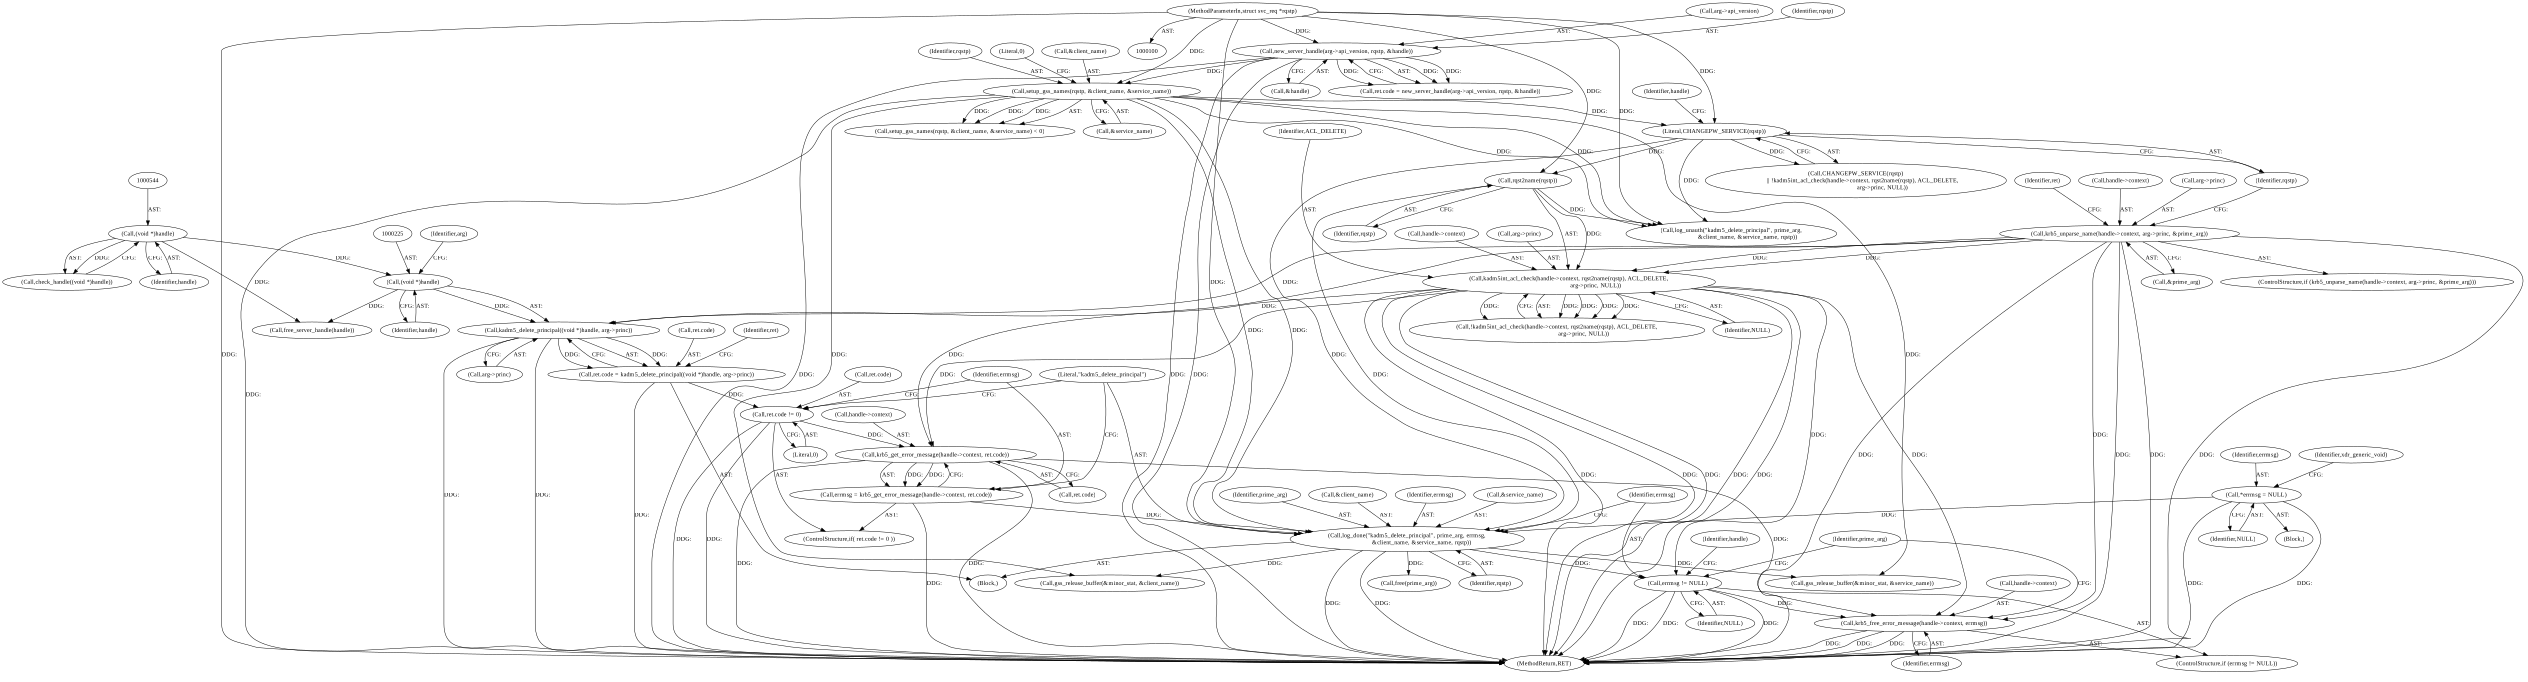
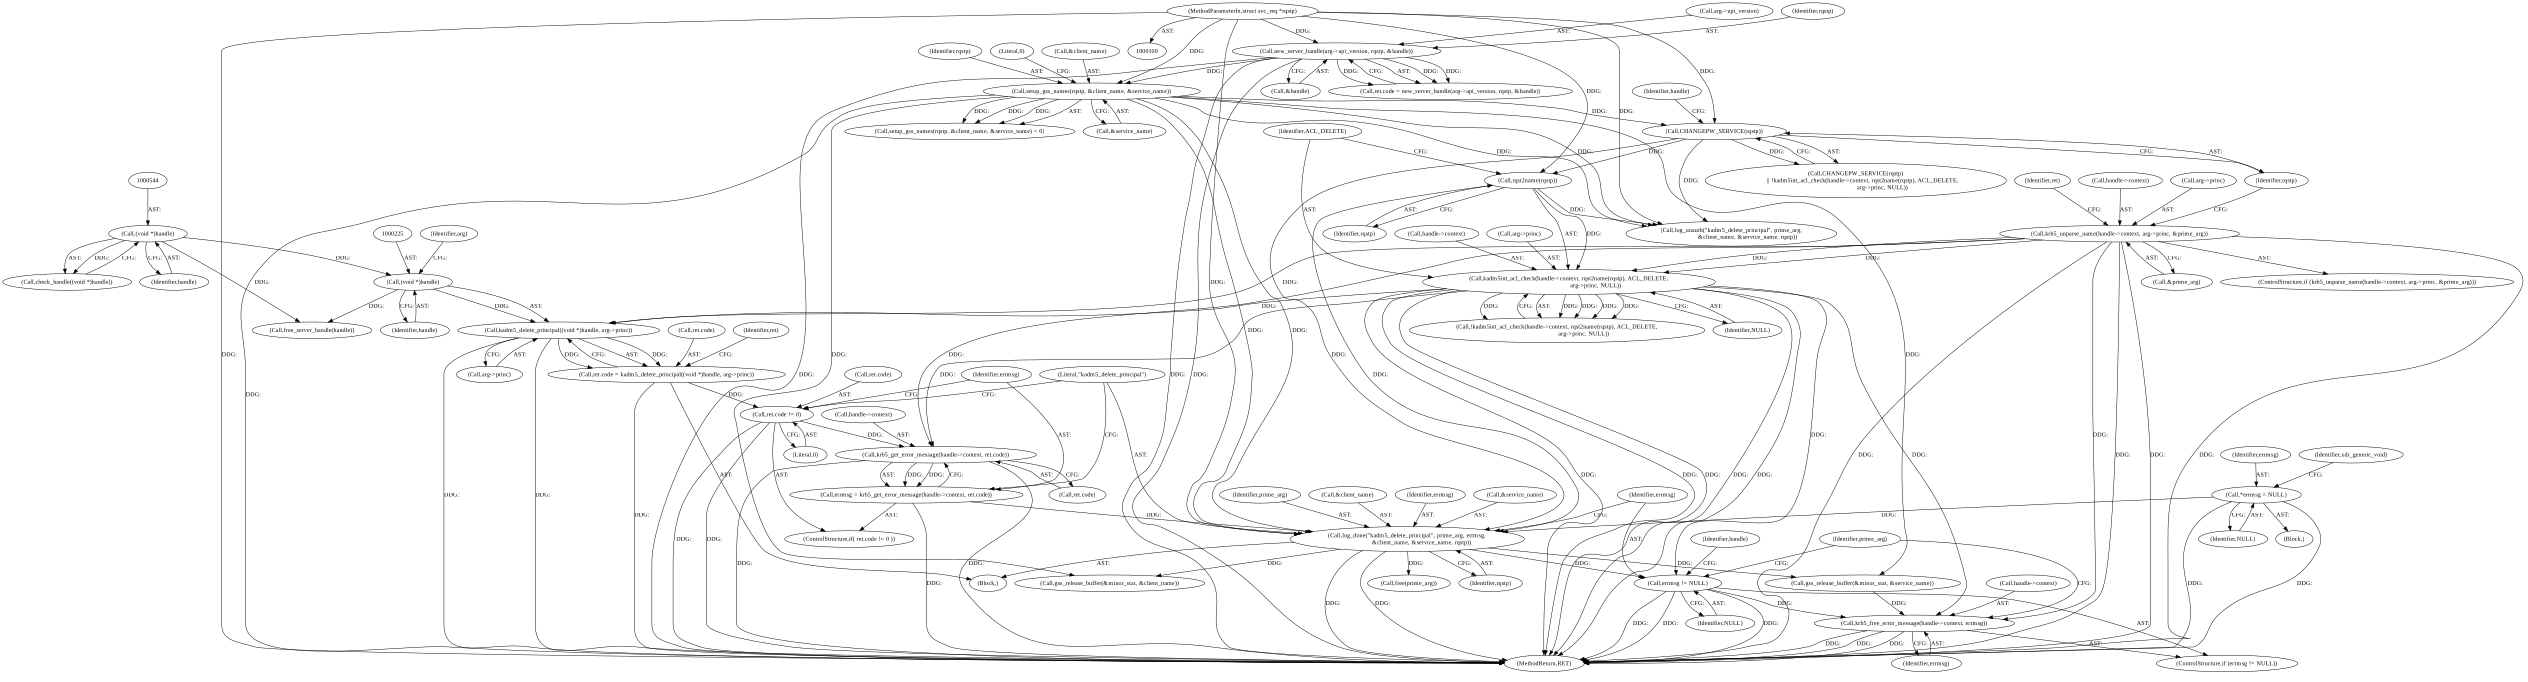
(1714, 131) -> (1714, 131)
none -> (1419, 156)
(1493, 478) -> (1887, 602)
